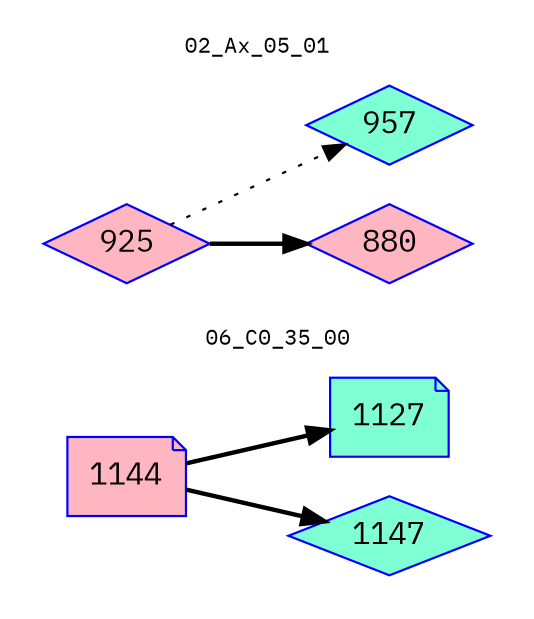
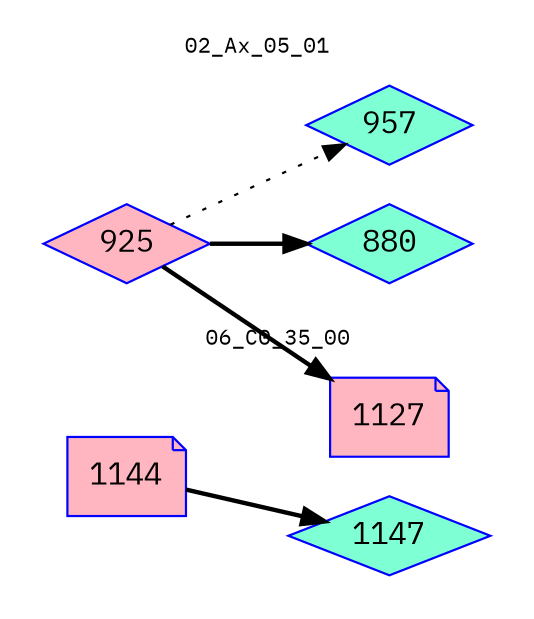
(389, 244) -> (389, 244)
(389, 417) -> (389, 417)
(247, 449) -> (263, 334)
